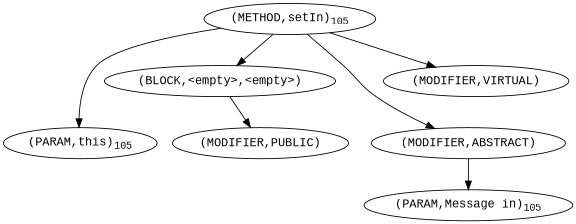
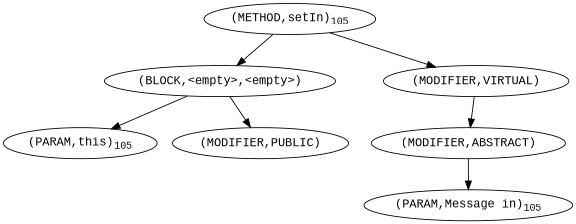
(129, 49) -> (153, 111)
(363, 86) -> (473, 108)
